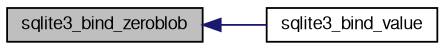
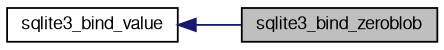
(244, 25) -> (219, 25)
